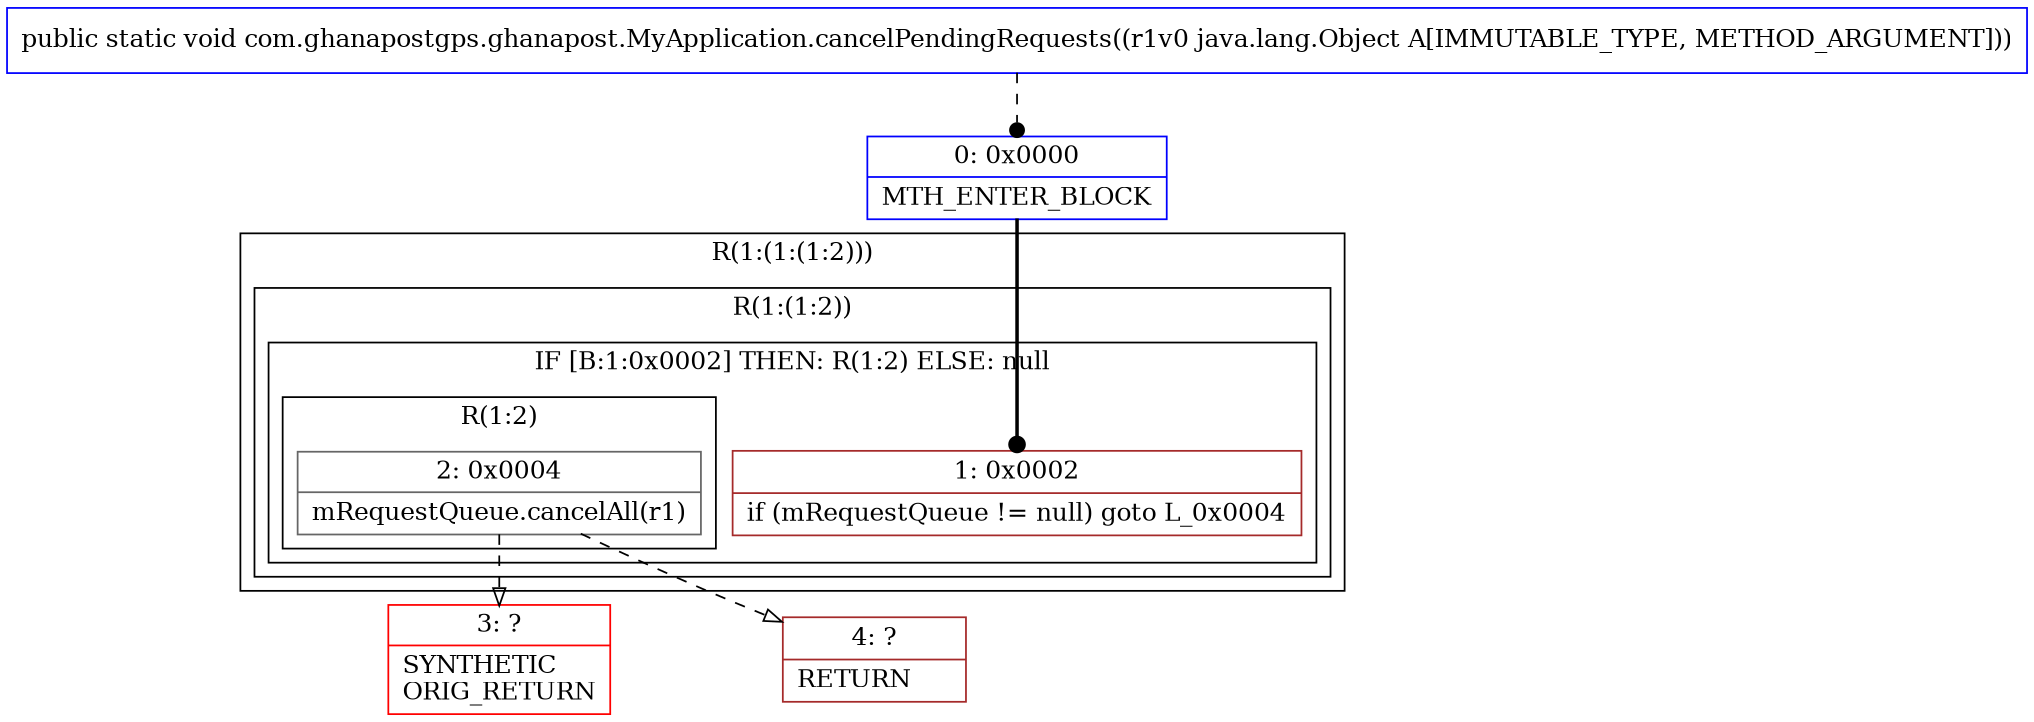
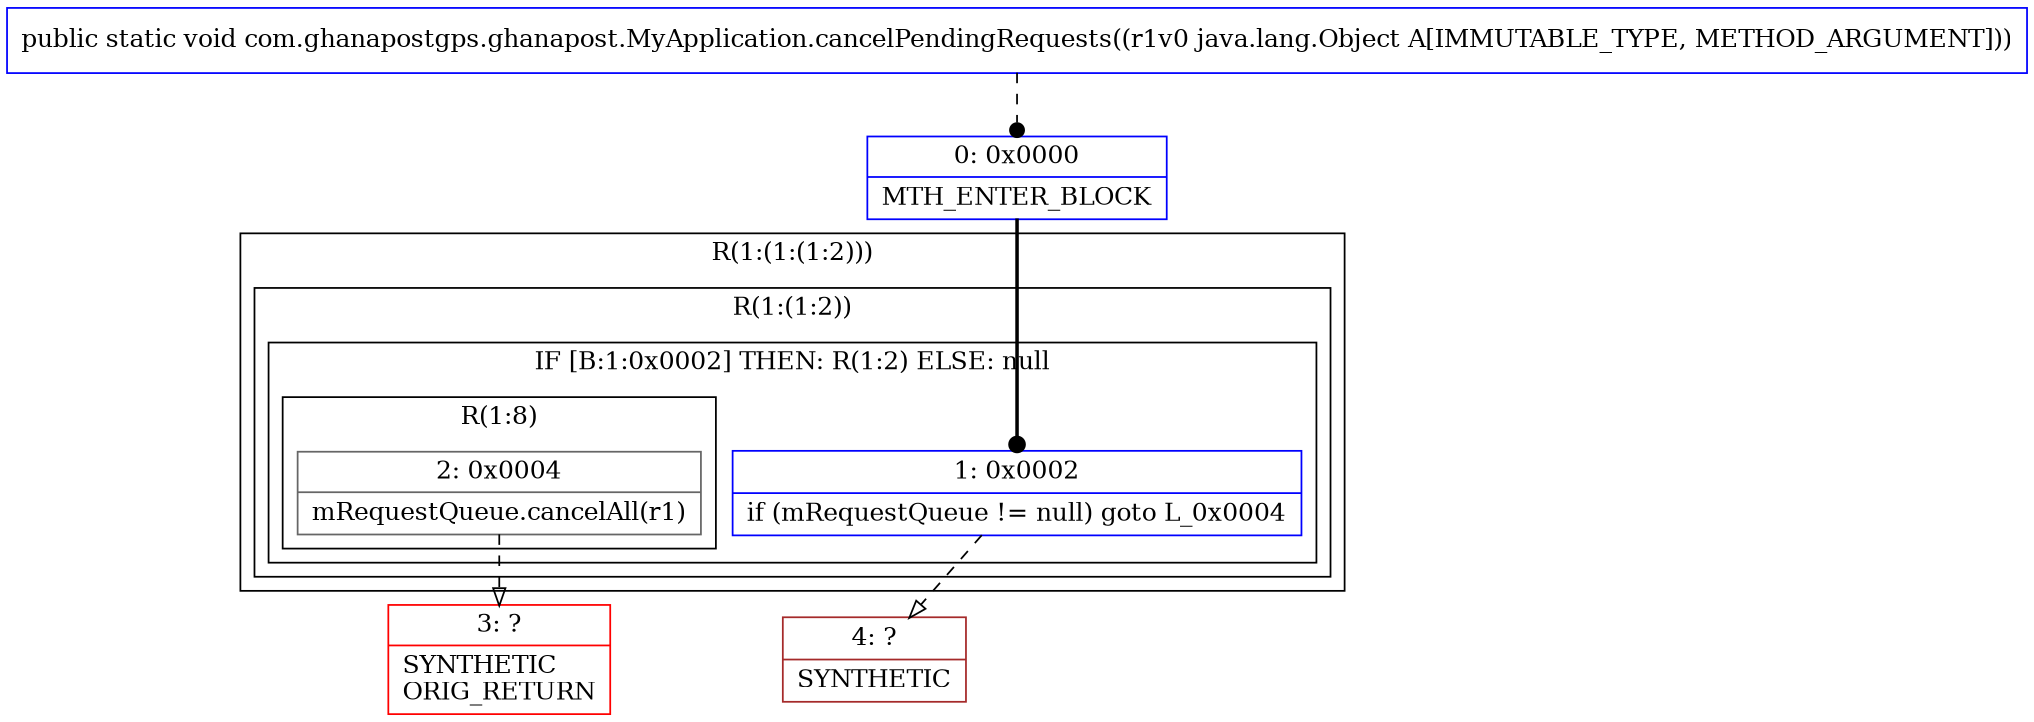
(499, 417) -> (499, 417)
(1017, 493) -> (1017, 493)
(672, 576) -> (951, 570)
(854, 680) -> (874, 680)
